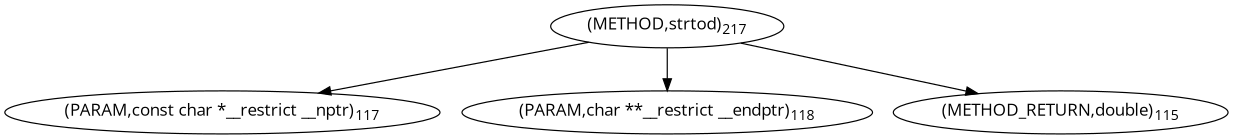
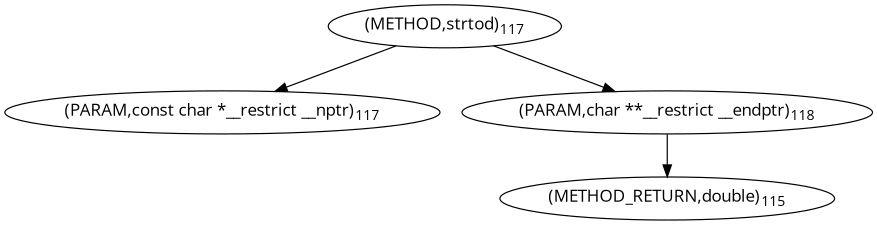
(735, 25) -> (512, 25)
(854, 67) -> (667, 150)
